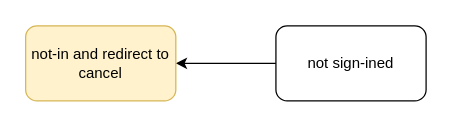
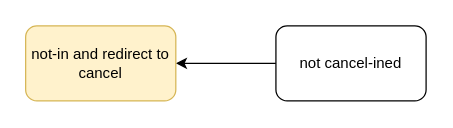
(351, 63) -> (351, 63)
